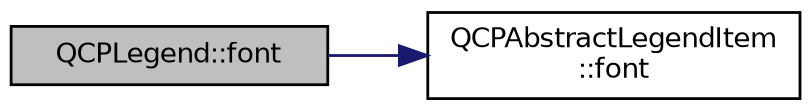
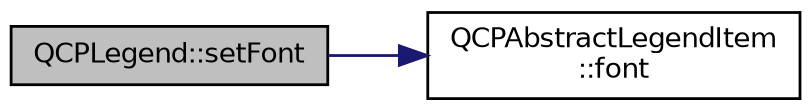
(169, 56) -> (169, 56)
